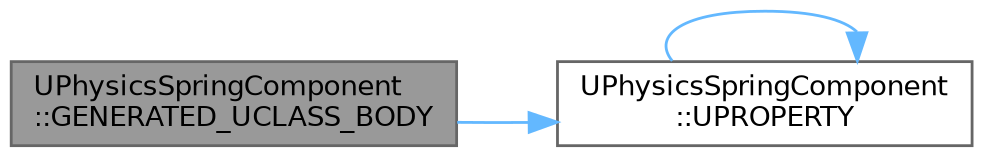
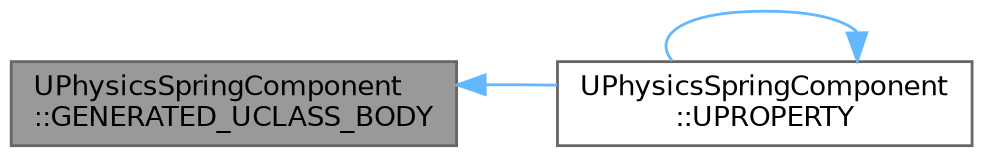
(493, 123) -> (521, 85)
